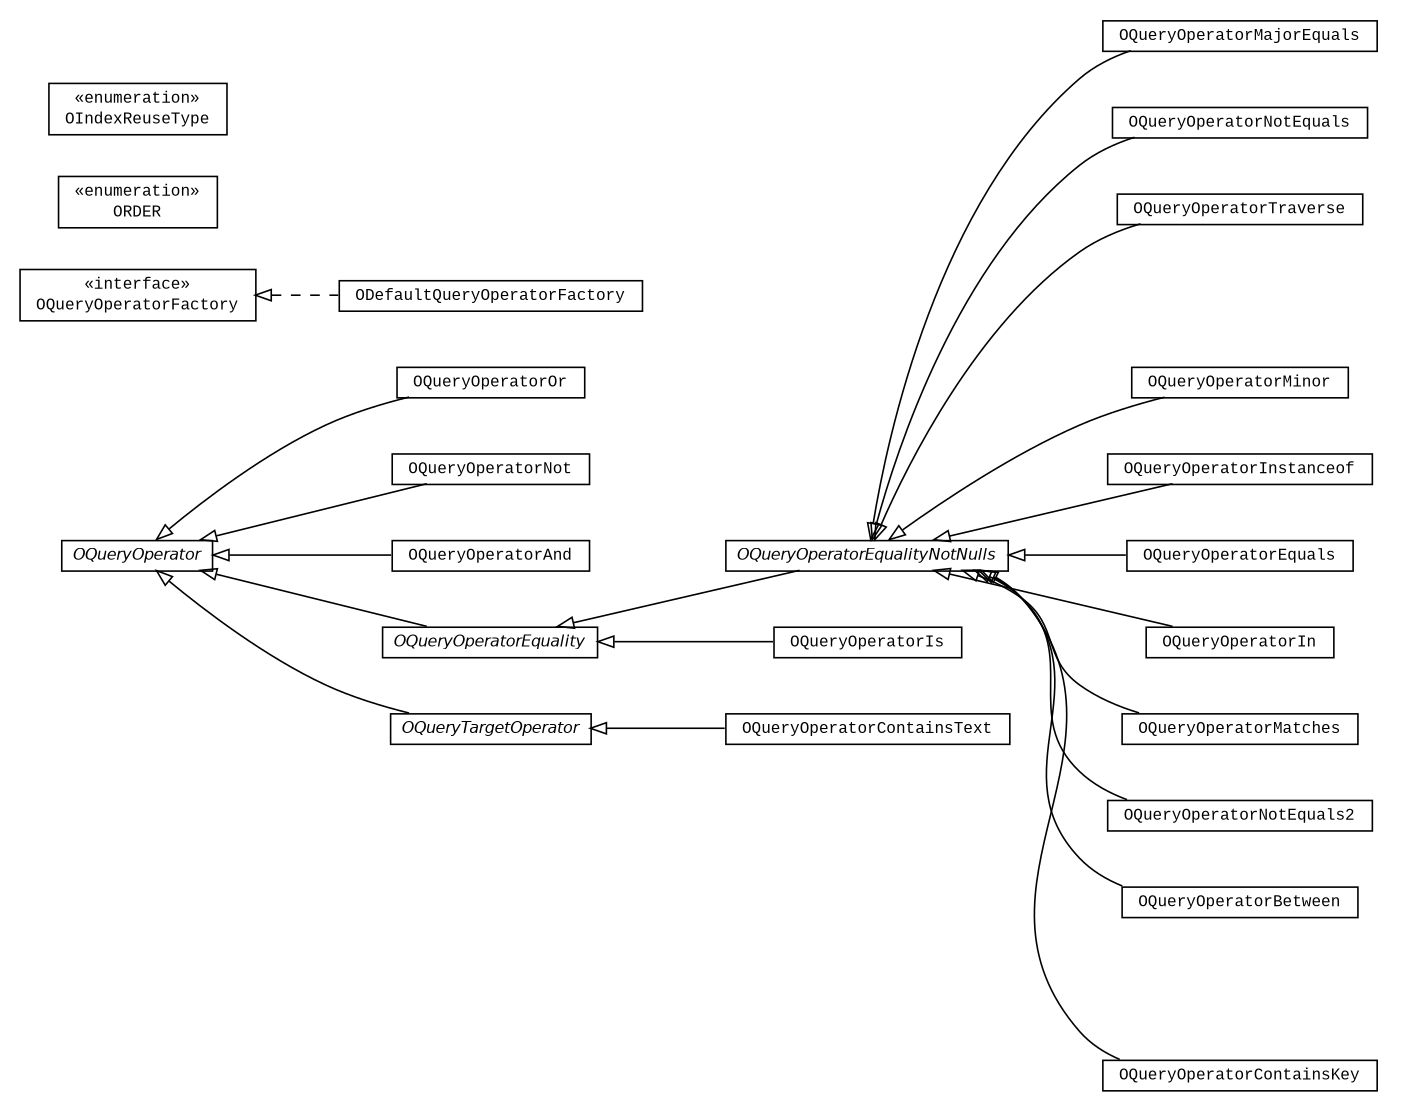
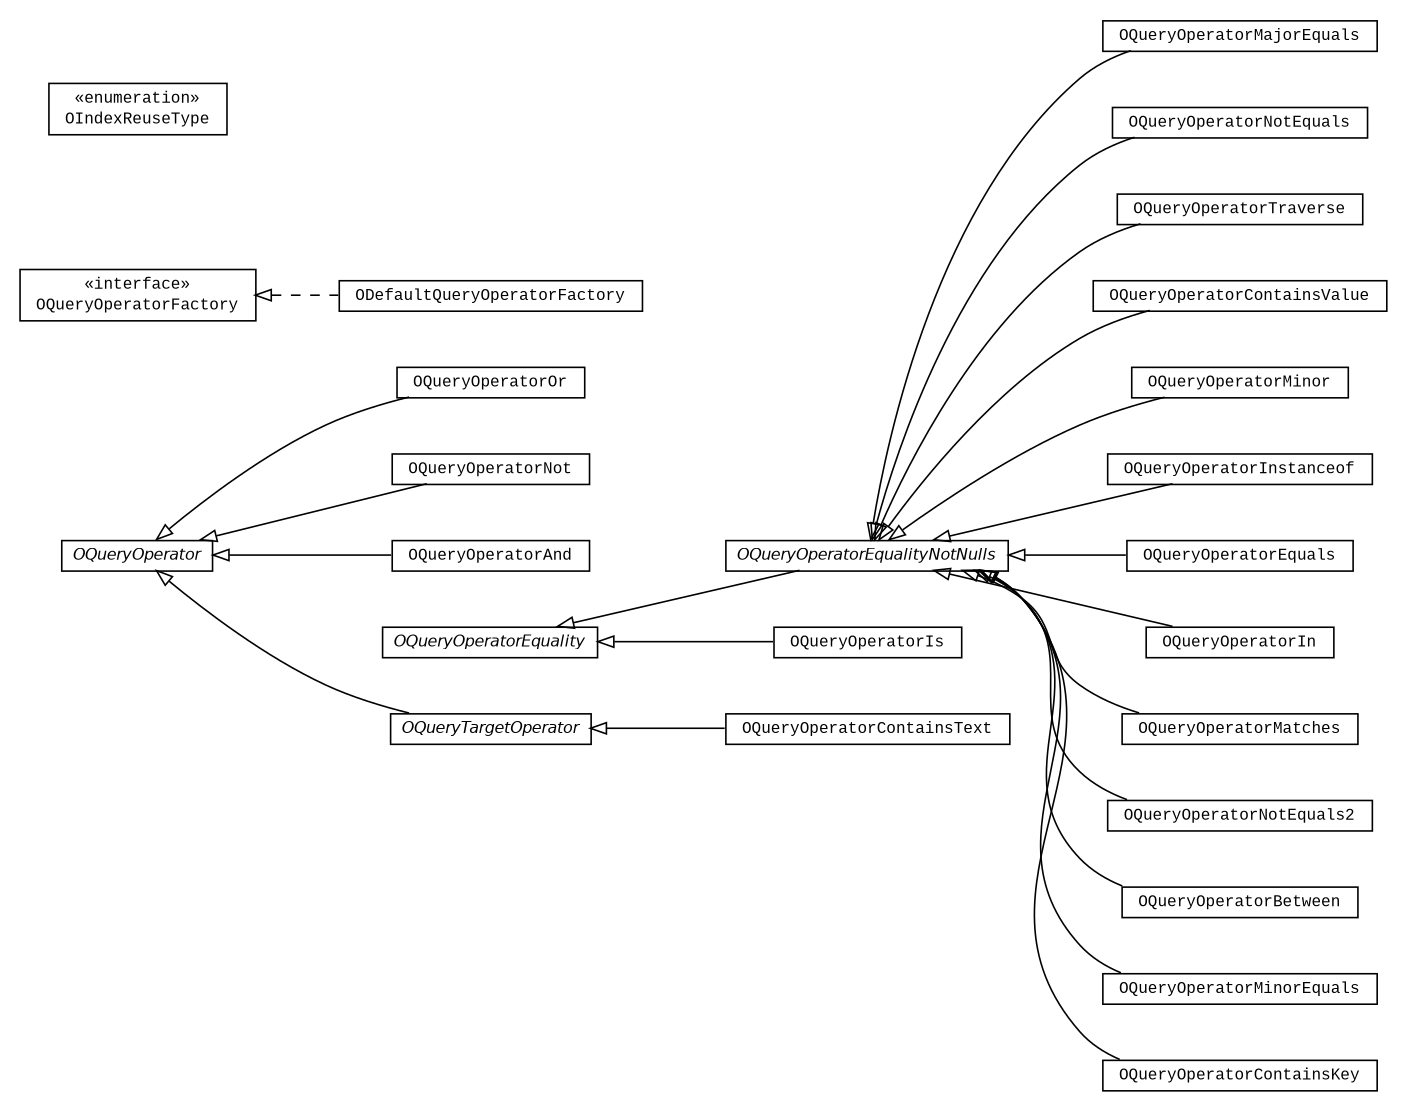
(137, 202) -> none
none -> (1239, 295)
(322, 600) -> none
none -> (1239, 988)
